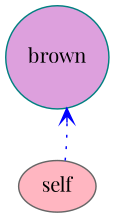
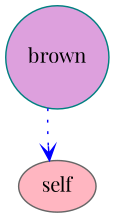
(67, 142) -> (48, 127)
